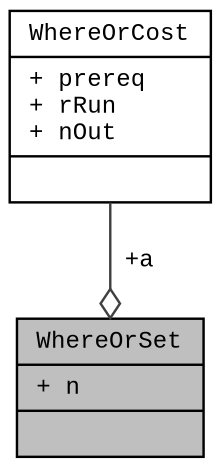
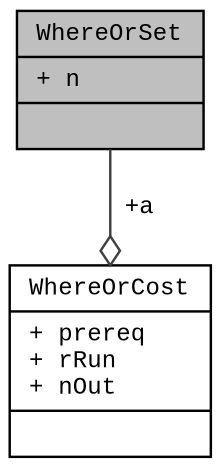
(110, 246) -> (110, 193)
